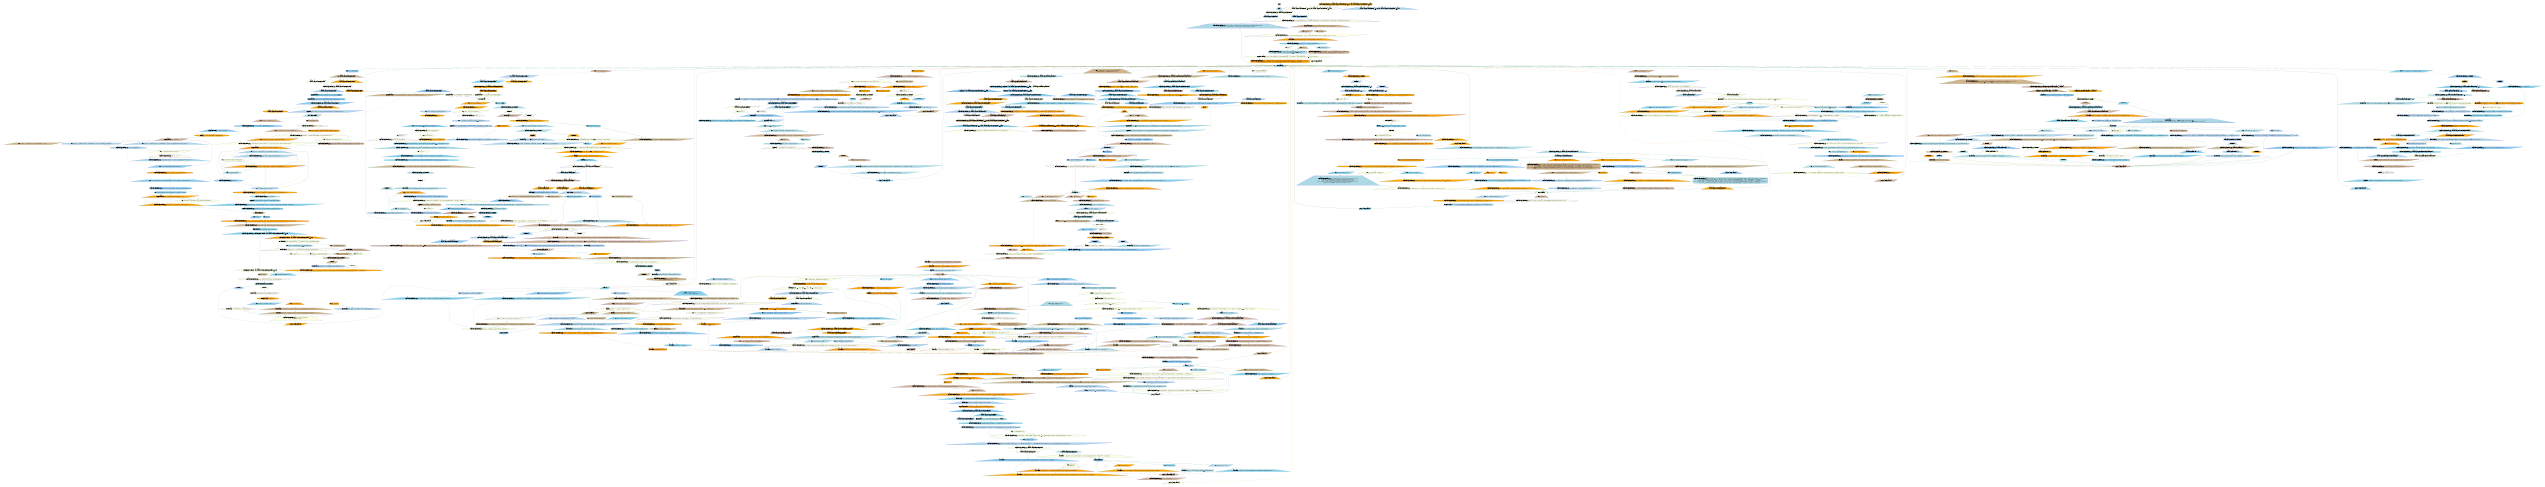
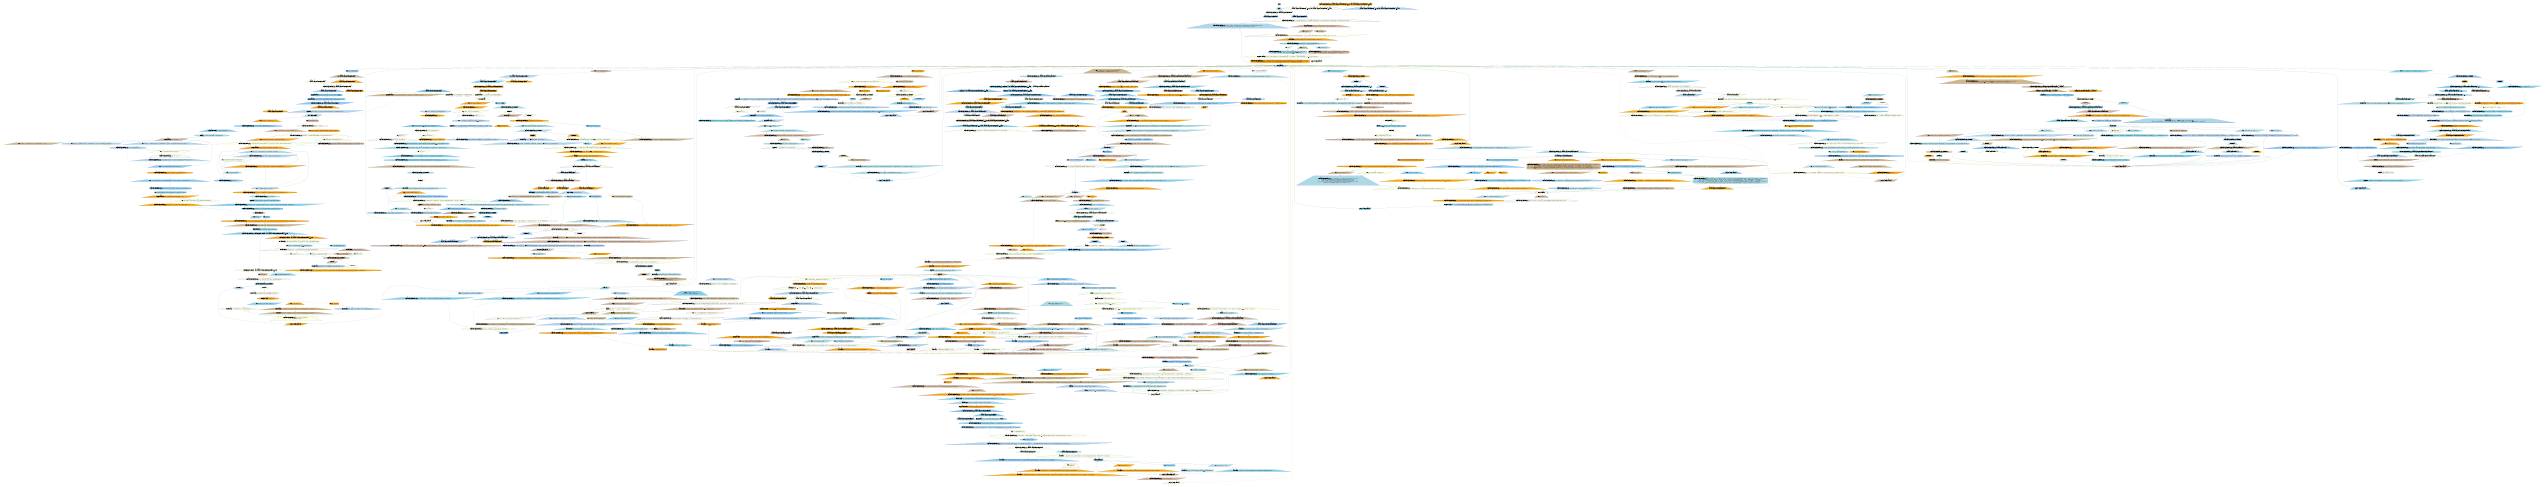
(267, 121) -> (267, 121)
(212, 136) -> (212, 136)
(1987, 156) -> none
(1341, 173) -> (1341, 173)
(1099, 225) -> (1099, 225)
(338, 246) -> (338, 246)
(940, 274) -> (940, 274)
